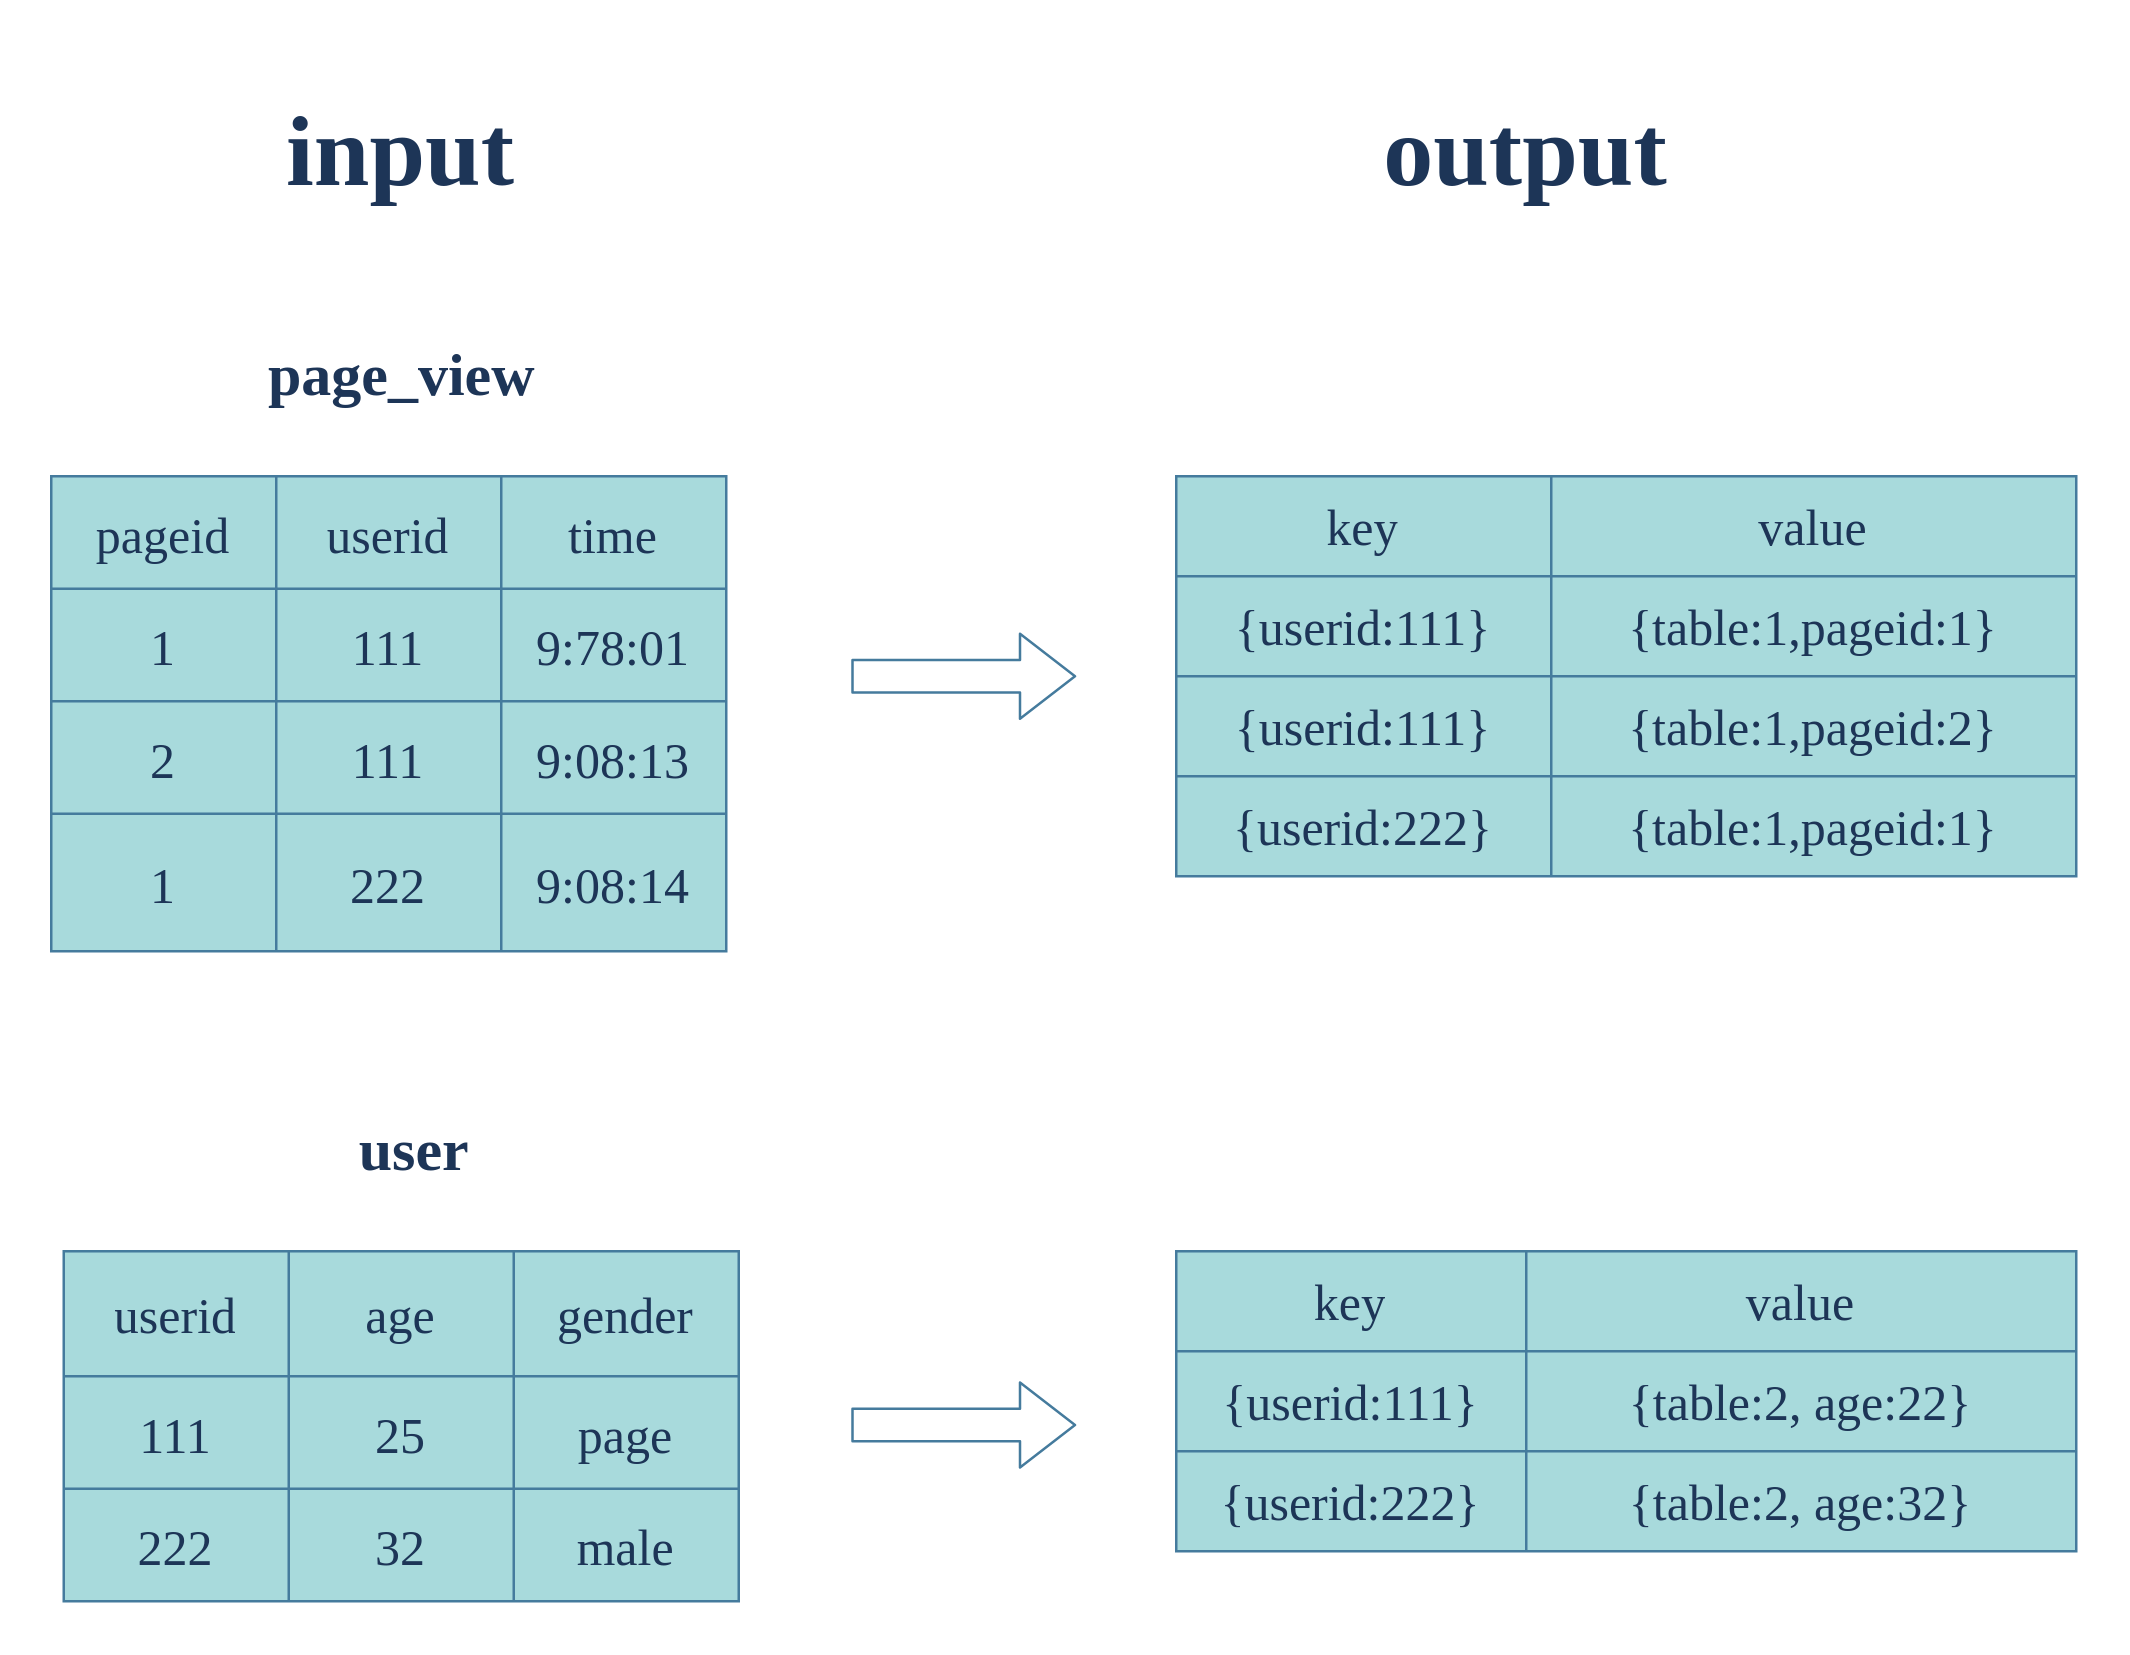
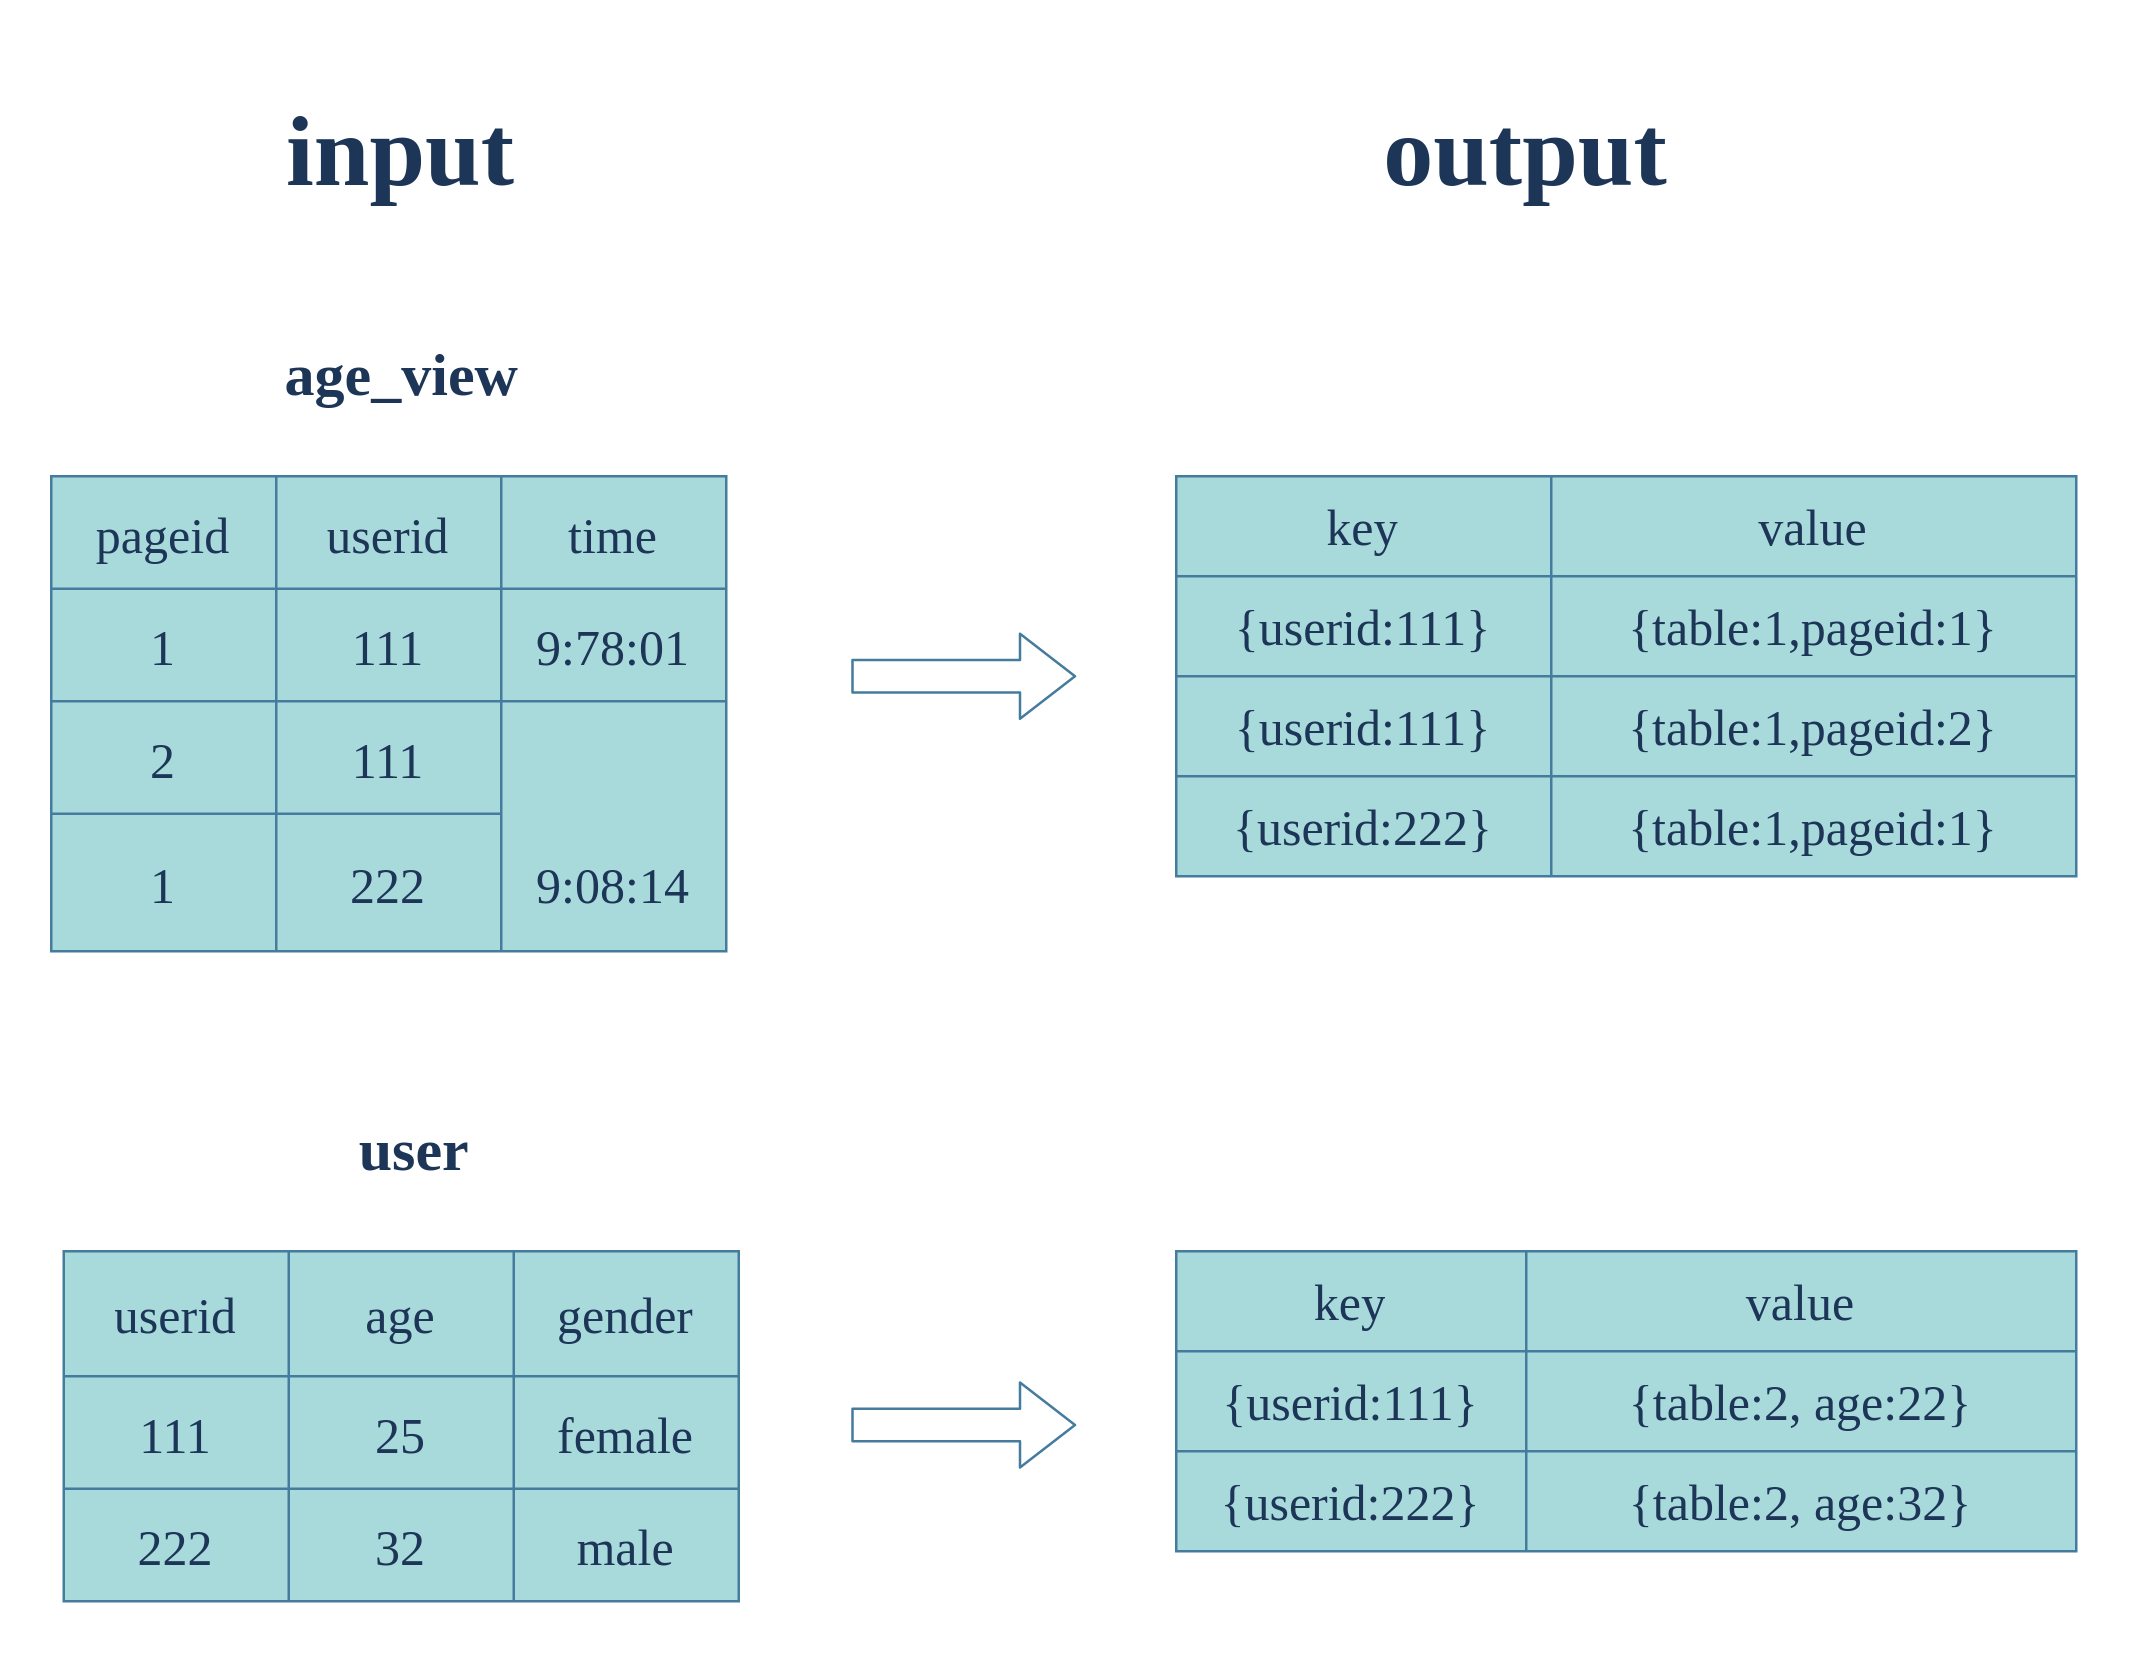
(403, 376) -> (403, 376)
(614, 758) -> none
(626, 1434) -> (626, 1434)
